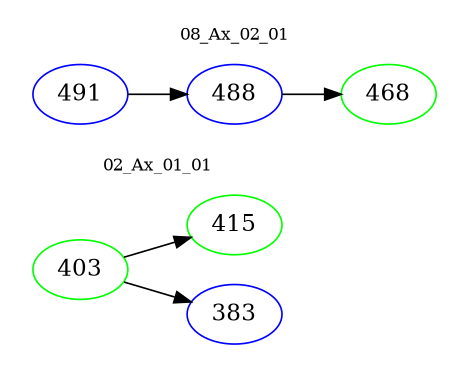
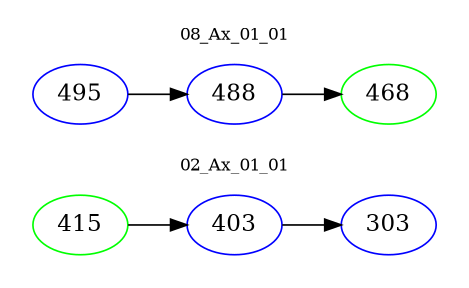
(235, 36) -> (235, 36)
(80, 94) -> (80, 94)
(149, 250) -> (149, 225)
(80, 270) -> (235, 225)
(235, 314) -> (389, 225)
